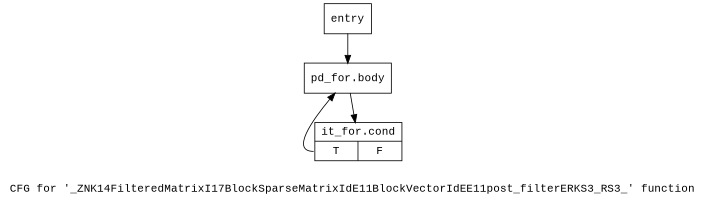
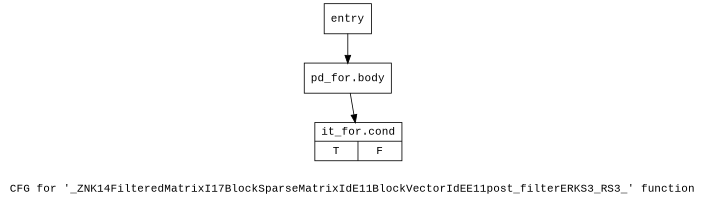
(310, 126) -> none
